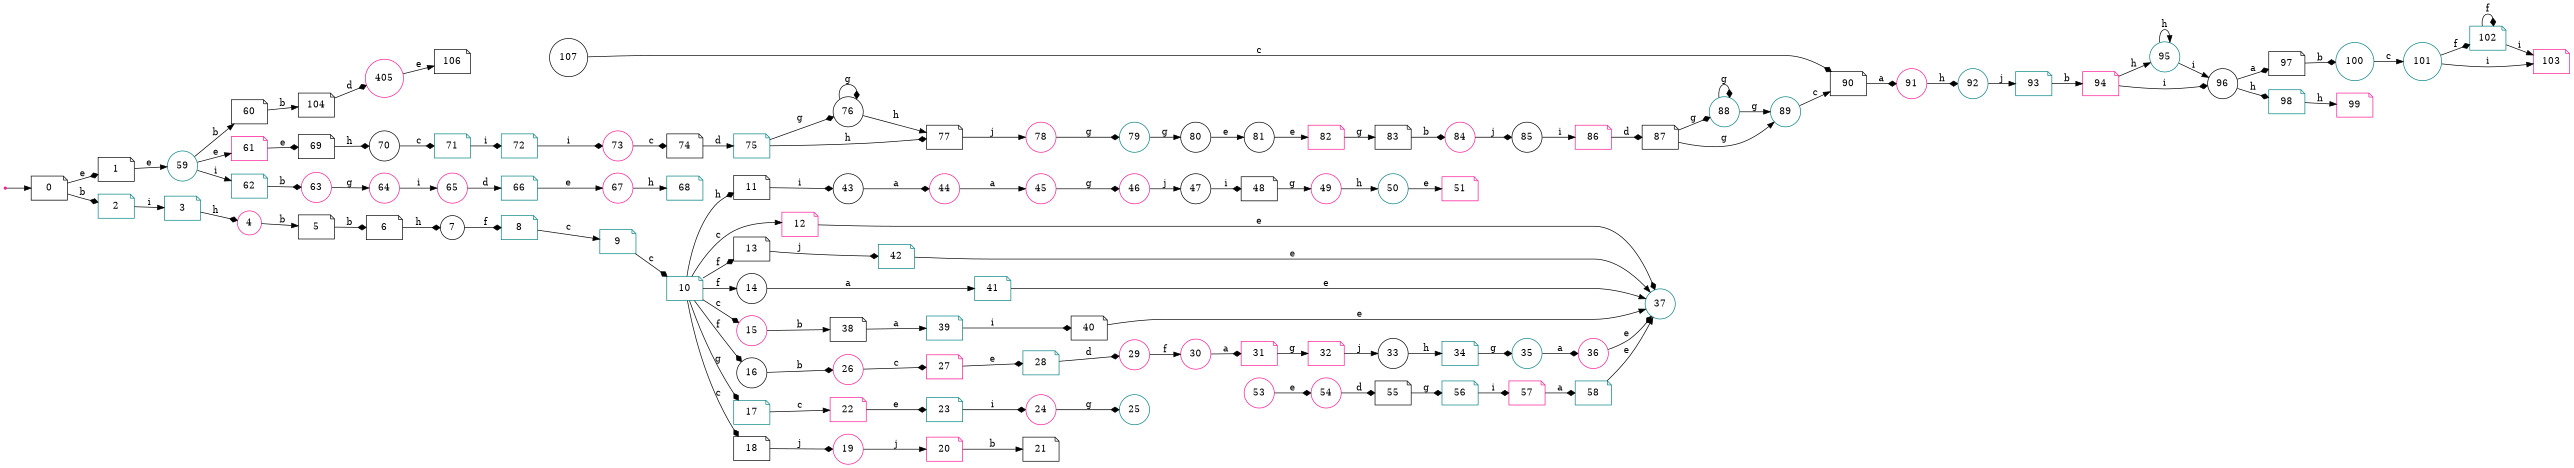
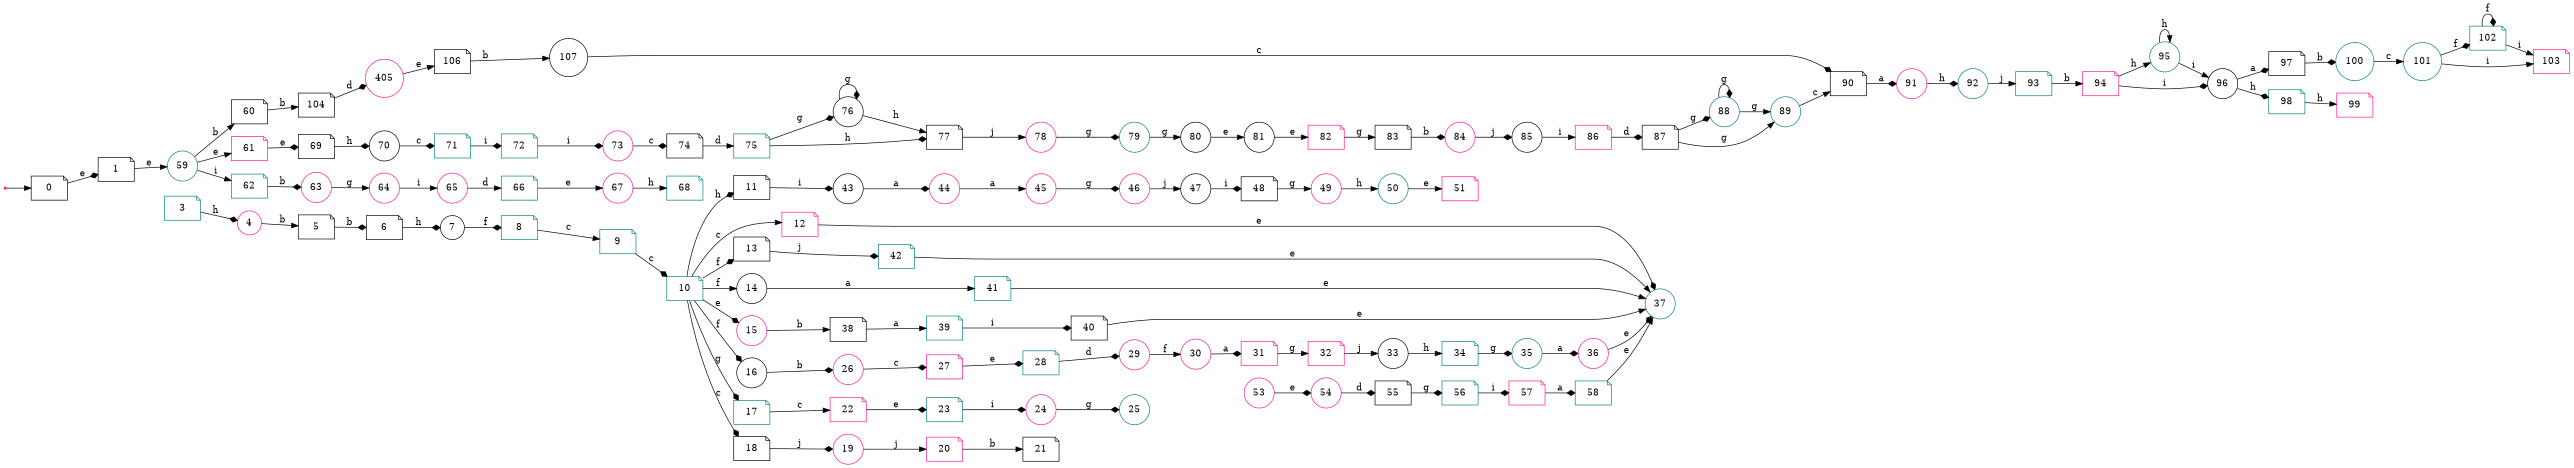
none -> (507, 60)
(116, 206) -> none
(718, 304) -> (718, 304)
